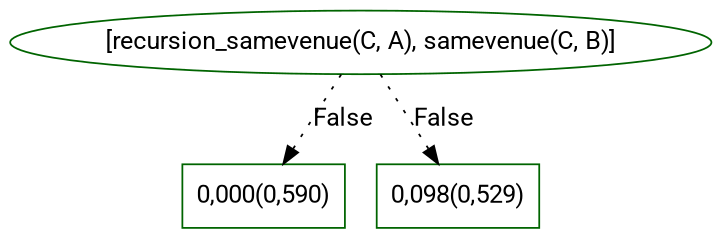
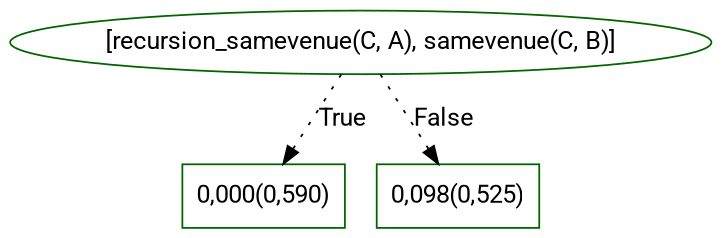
(343, 119) -> (343, 119)
(458, 196) -> (458, 196)
